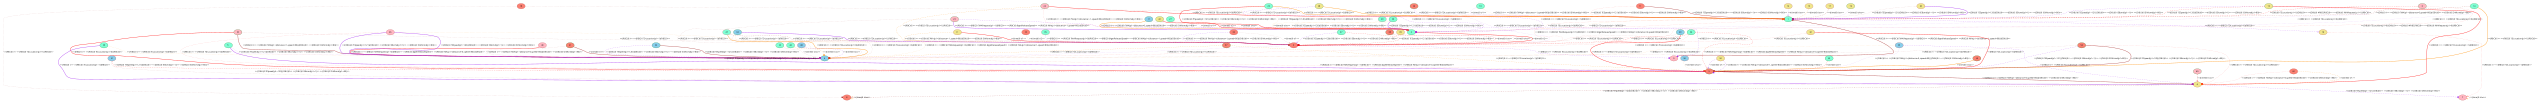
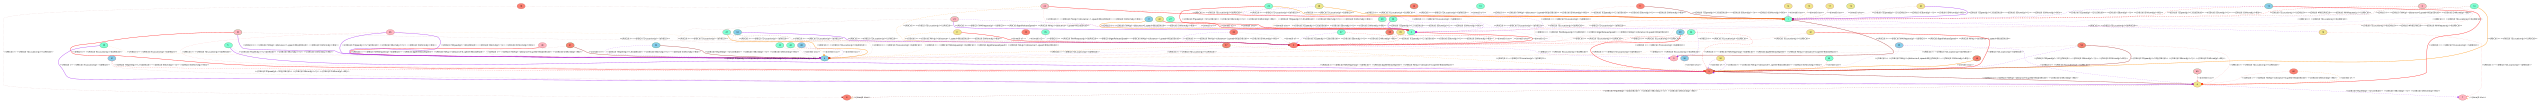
(2269, 6) -> (2269, 6)
(2055, 23) -> (2043, 25)
(523, 57) -> (523, 57)
